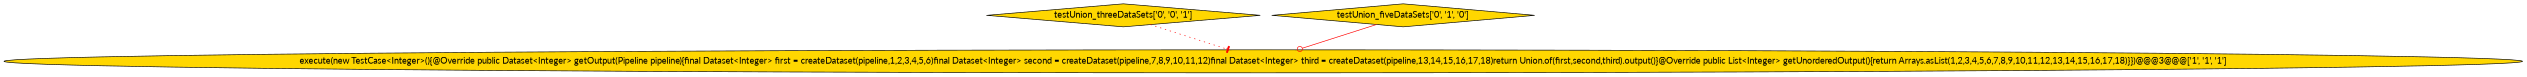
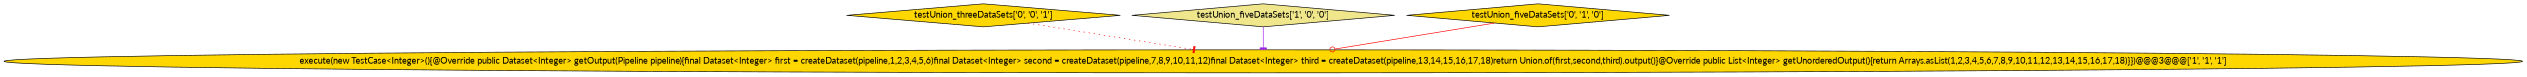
none -> (1263, 15)
